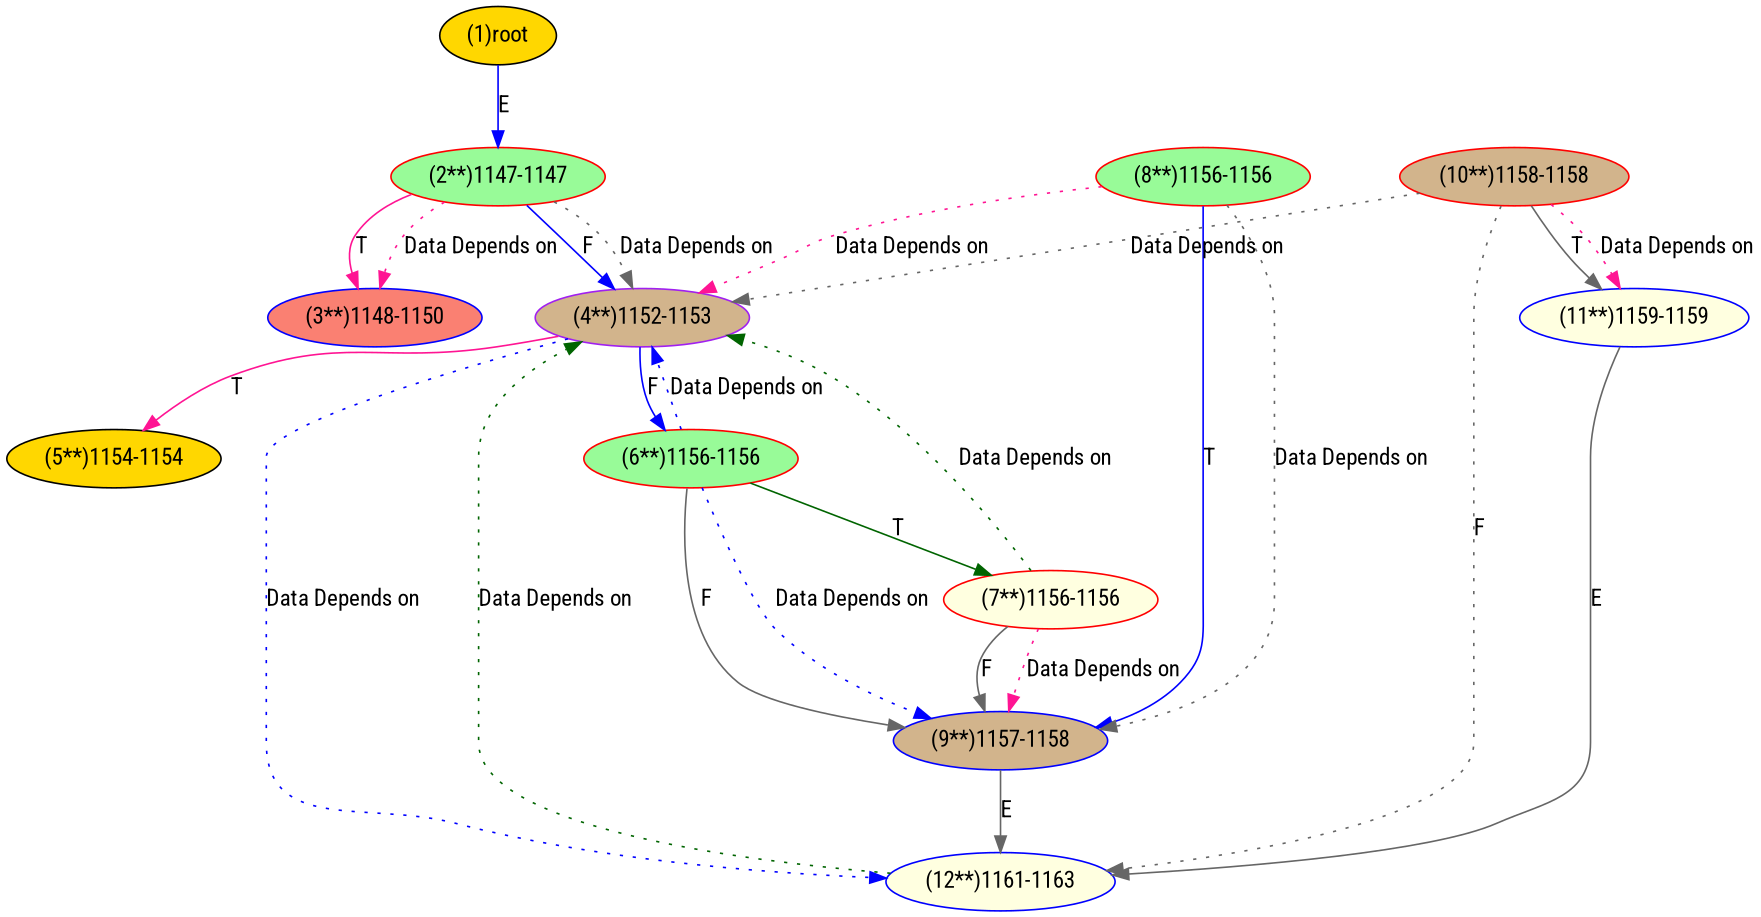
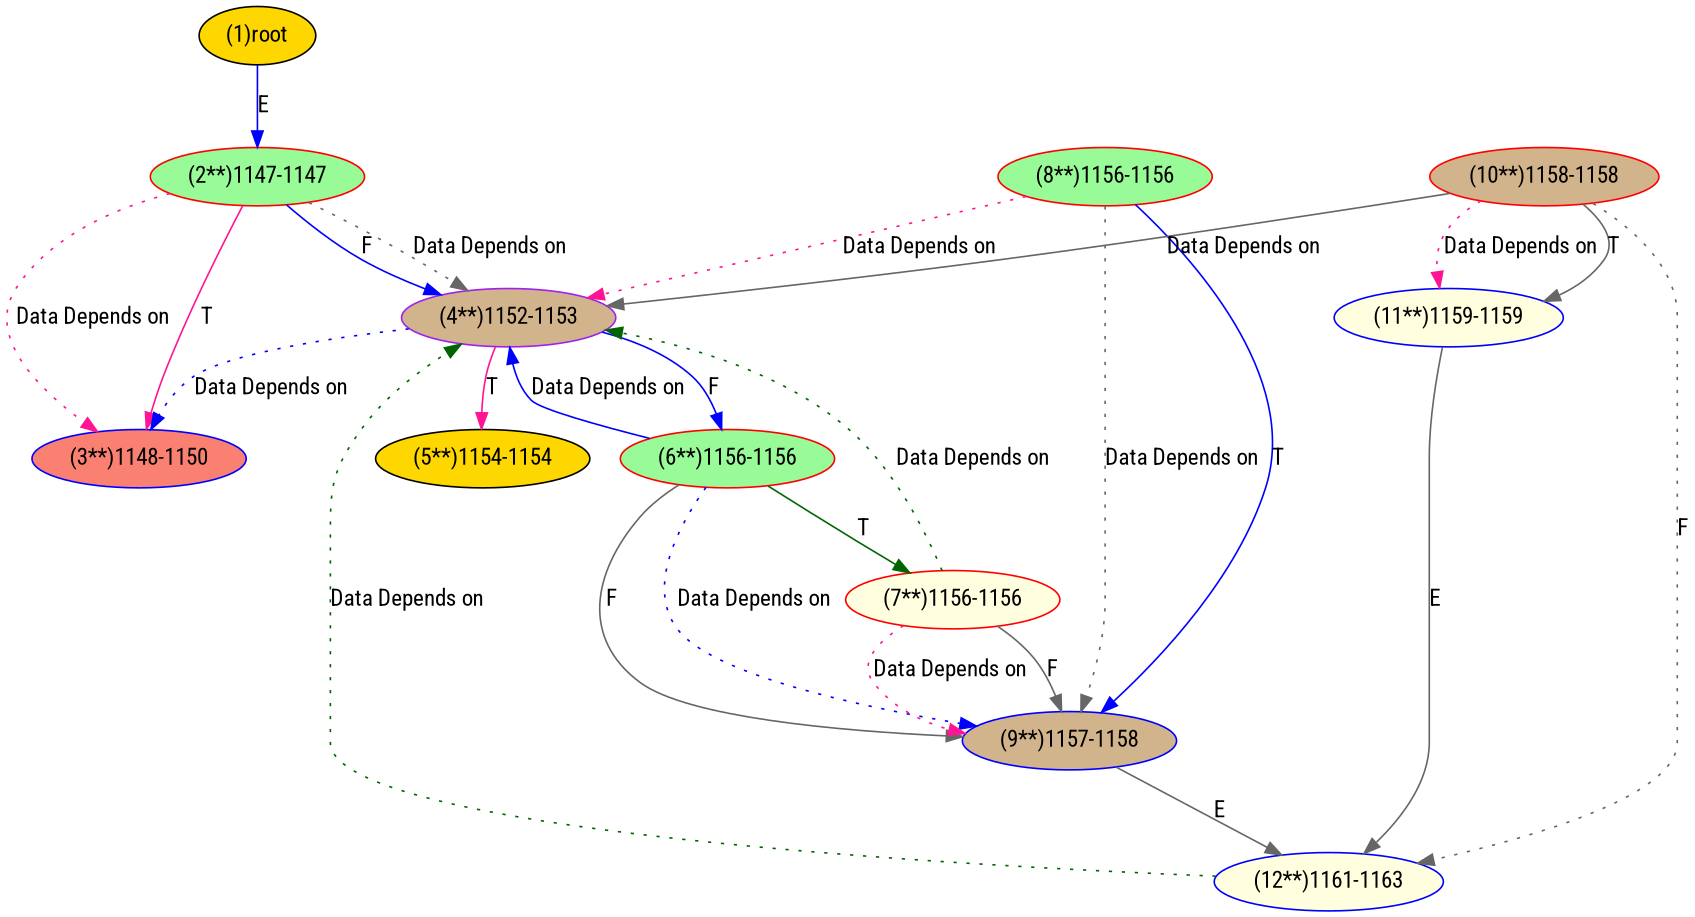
(1084, 246) -> (1038, 255)
(669, 396) -> (570, 416)
(269, 759) -> (274, 350)
